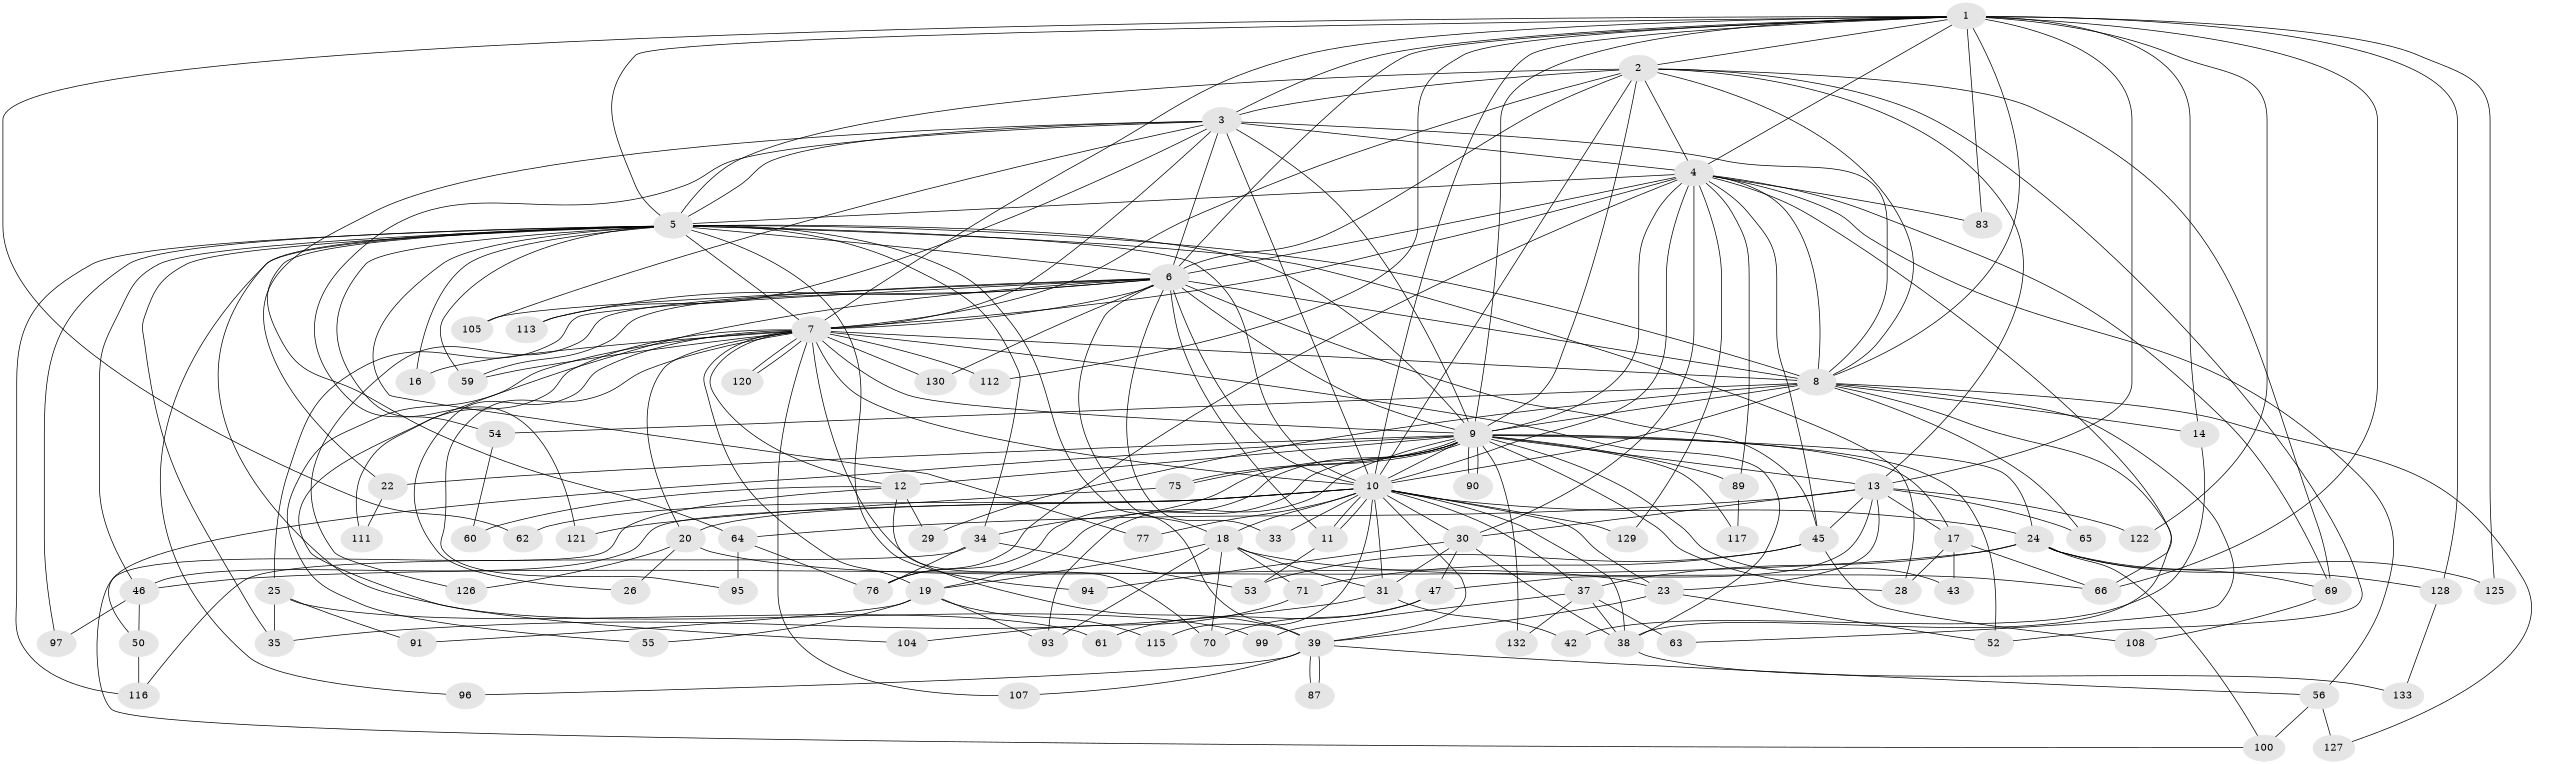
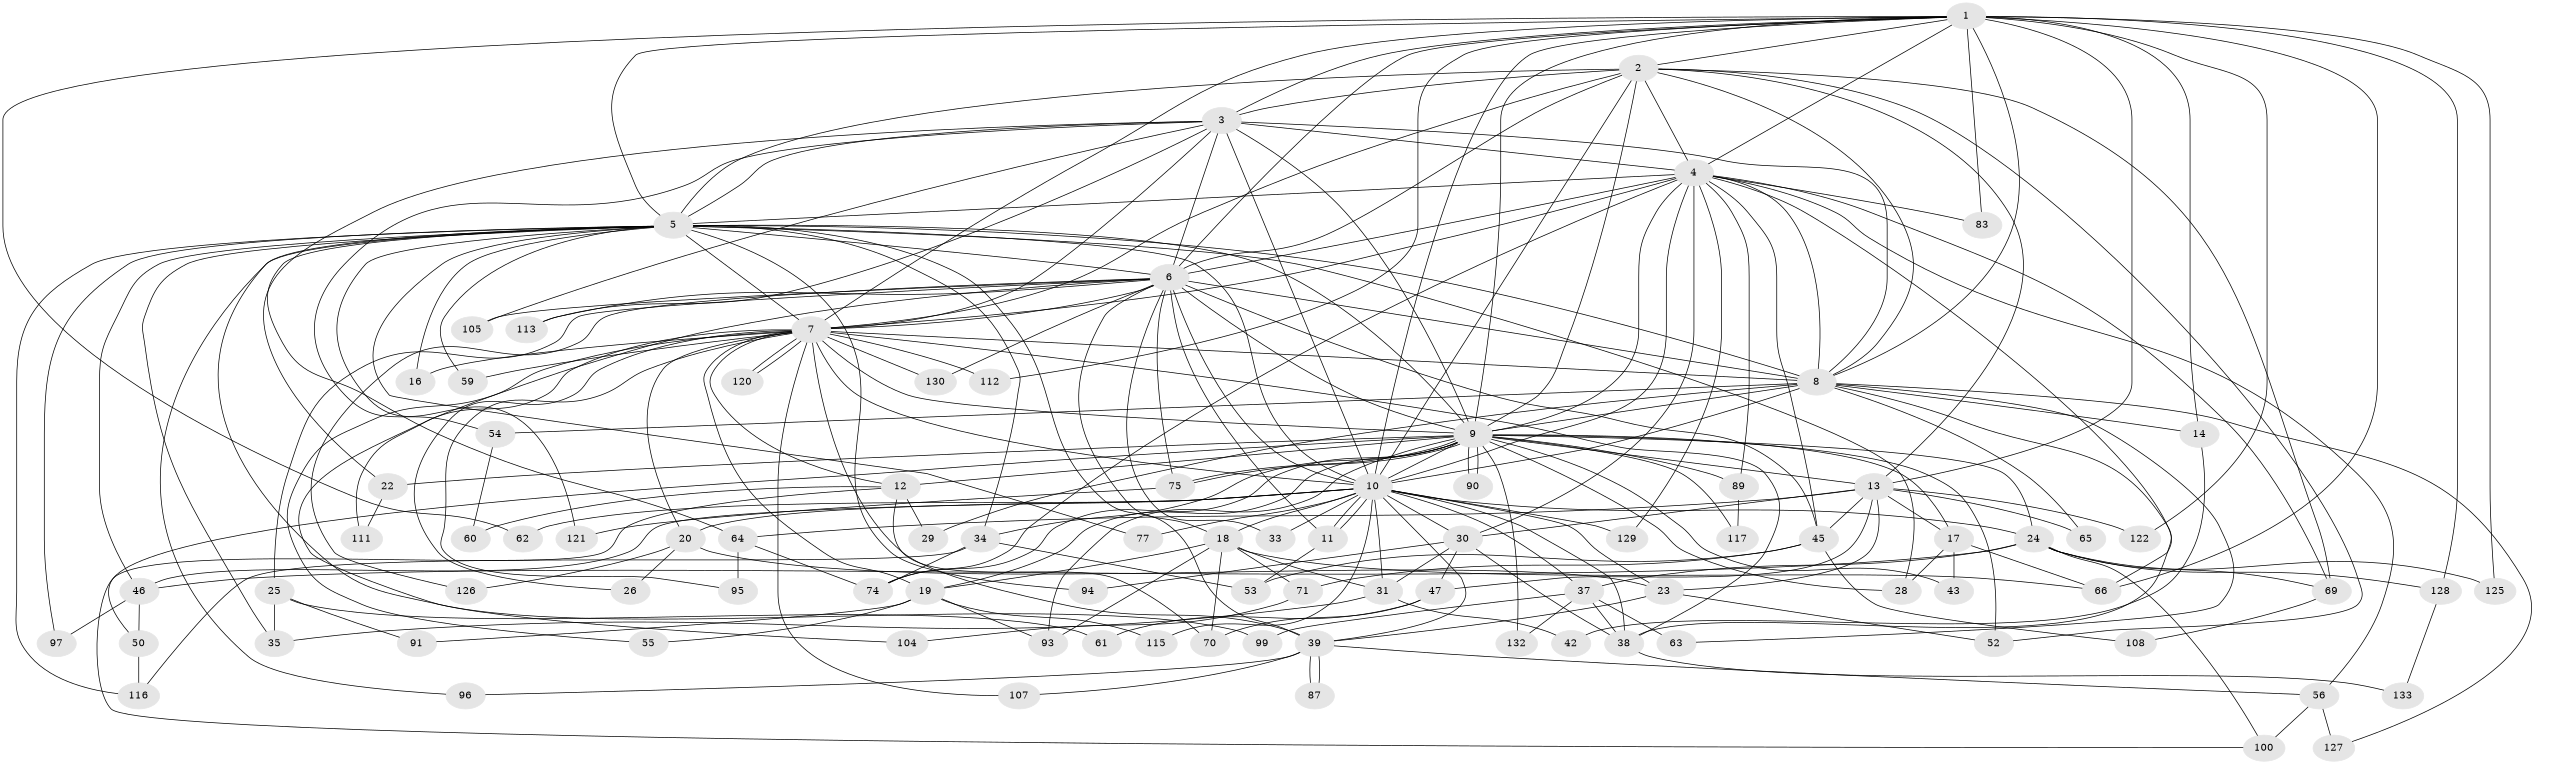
(657, 312) -> (1158, 382)
(873, 591) -> (873, 591)
